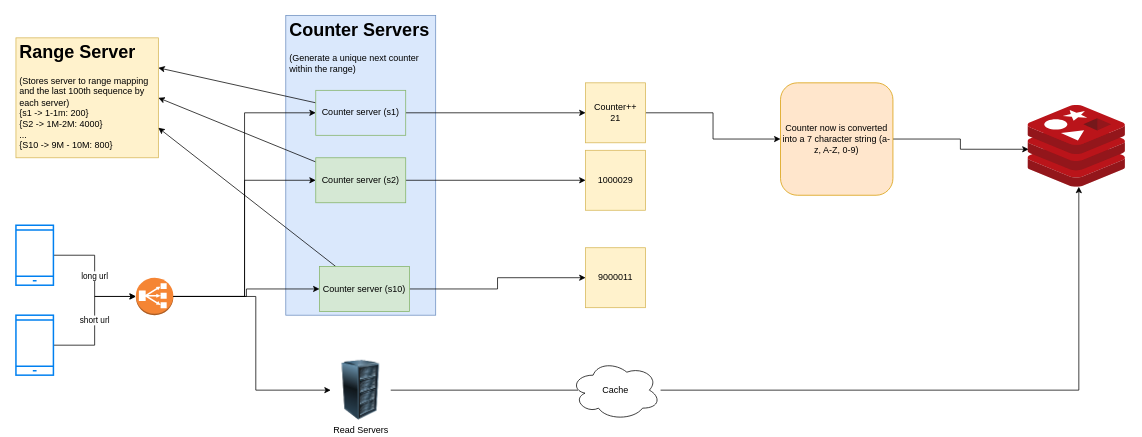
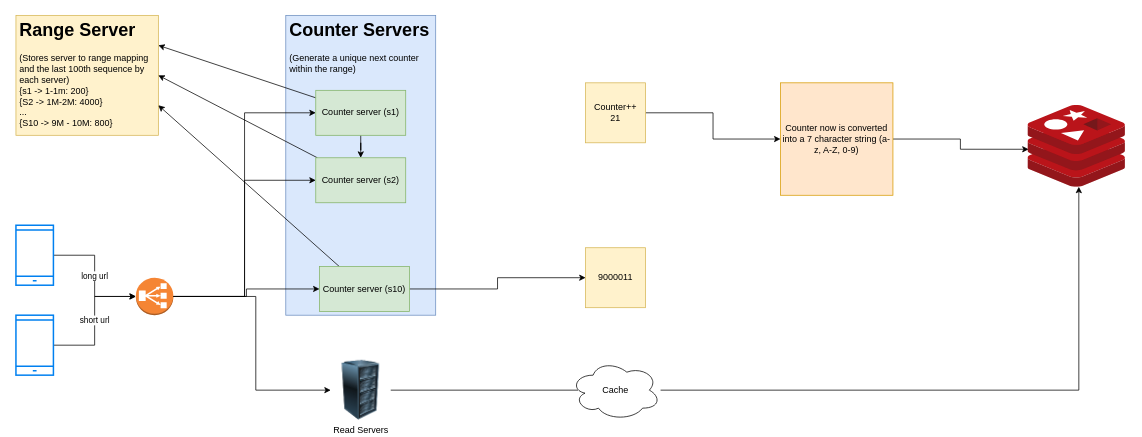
(87, 98) -> (87, 75)
(360, 113) -> (360, 113)
(492, 113) -> (360, 149)
(837, 139) -> (837, 139)
(492, 180) -> none
(615, 180) -> none
